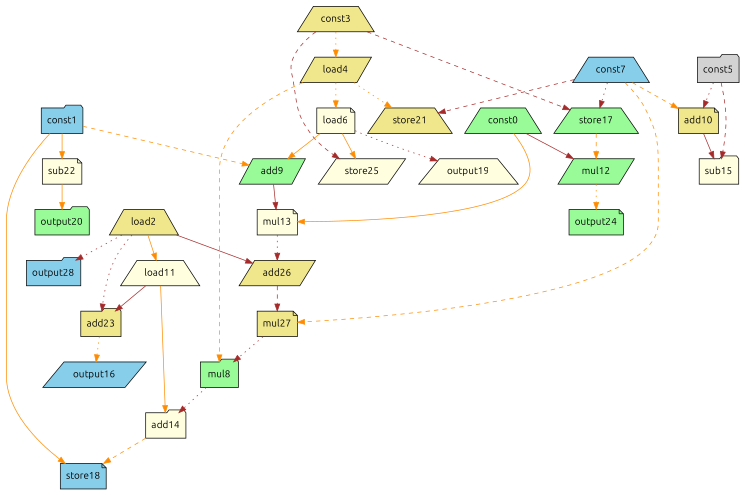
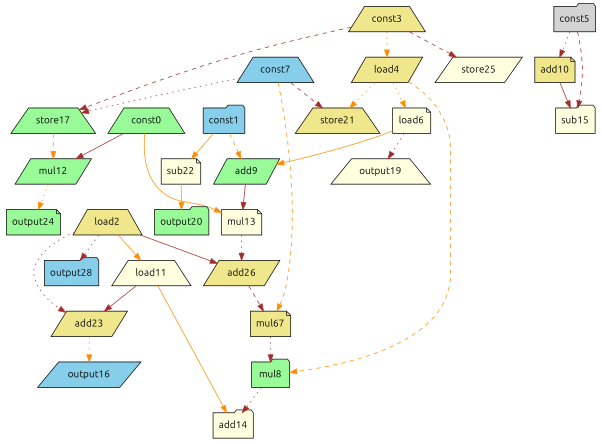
(652, 94) -> none
(347, 143) -> none
(101, 324) -> (89, 324)
(277, 324) -> (271, 324)
(83, 476) -> none
